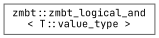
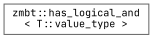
(79, 19) -> (76, 19)
